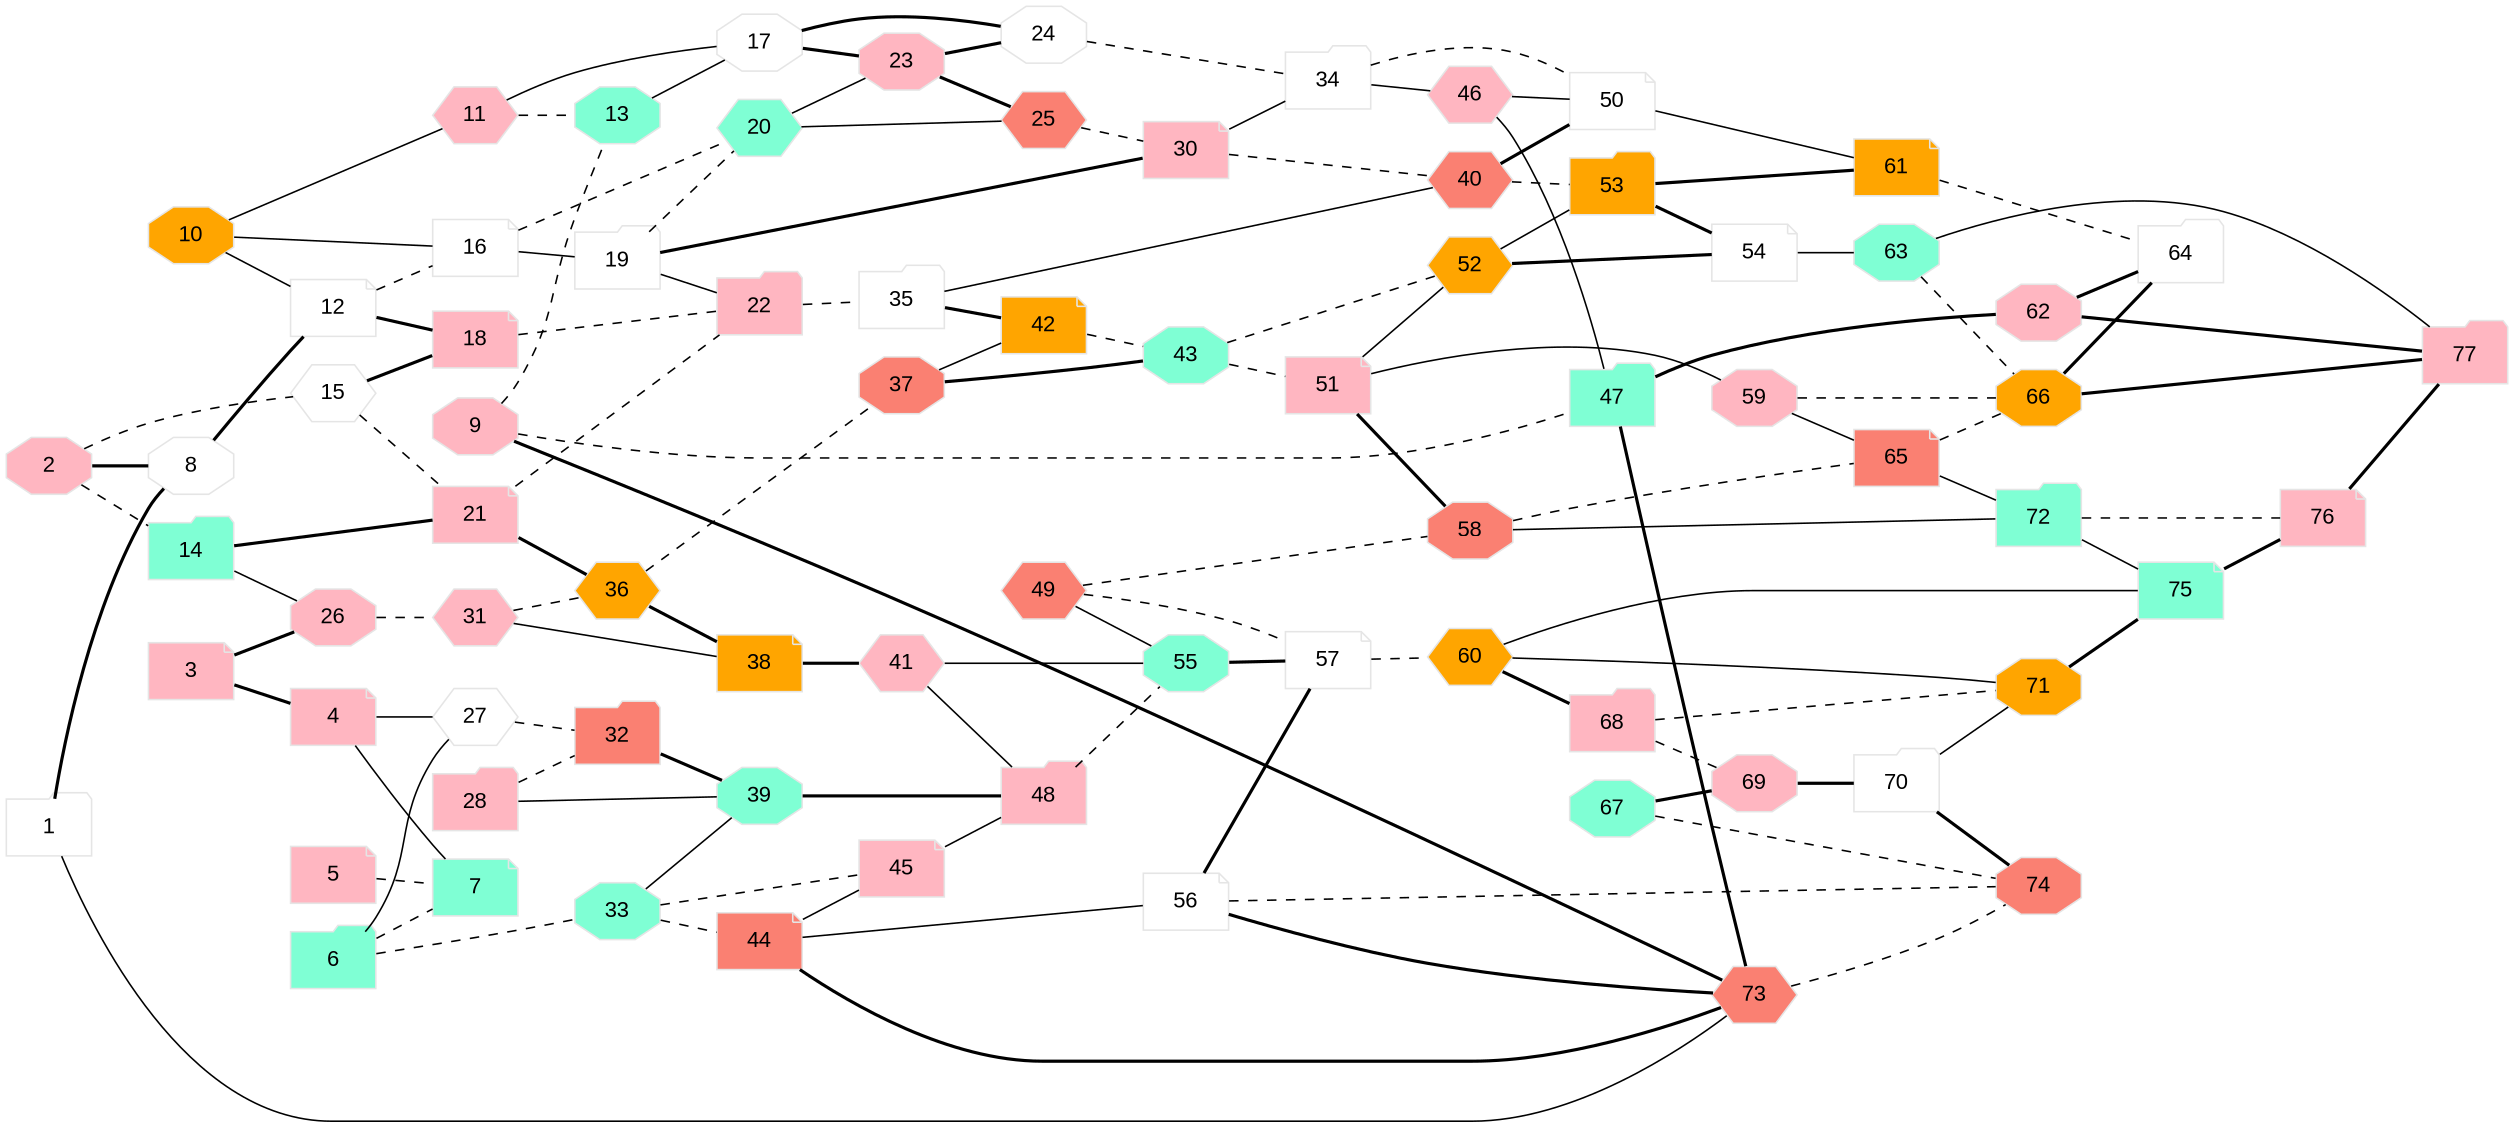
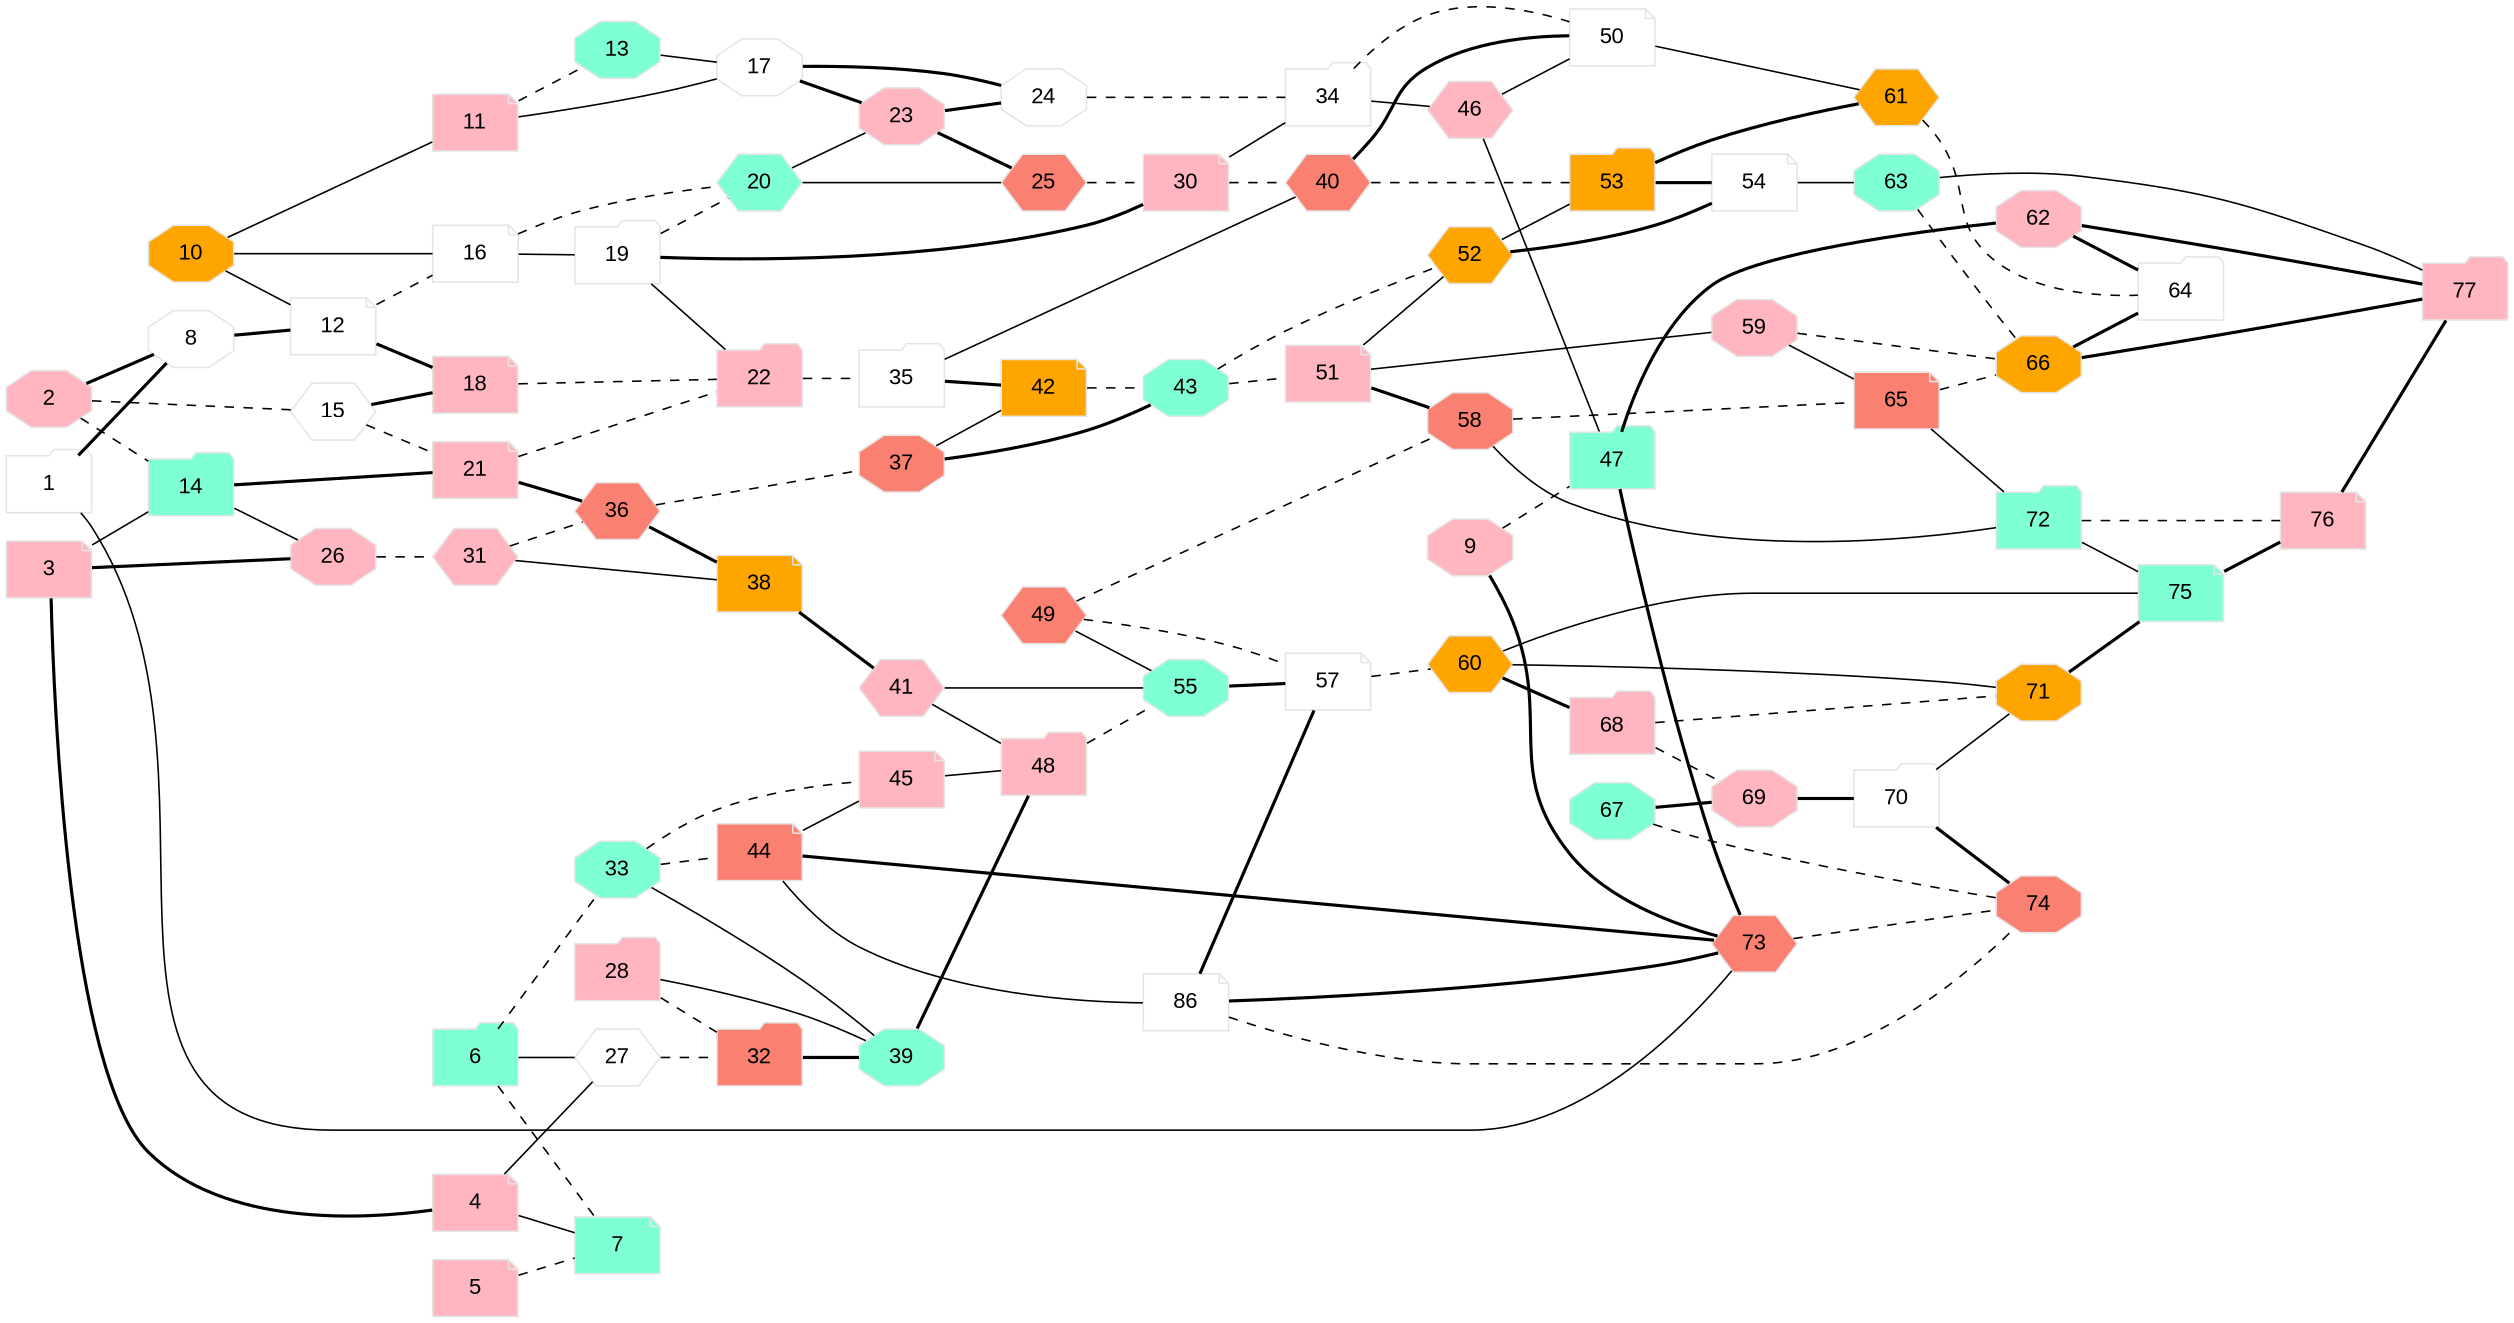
(475, 115) -> (475, 123)
(1897, 167) -> (1897, 97)
(557, 276) -> none
none -> (120, 528)
(617, 591) -> (617, 511)
(1186, 902) -> (1186, 1002)
